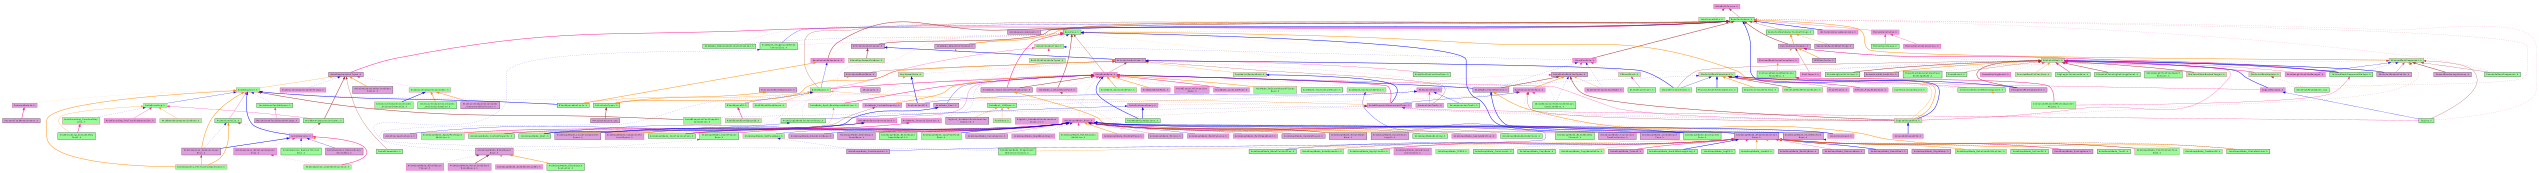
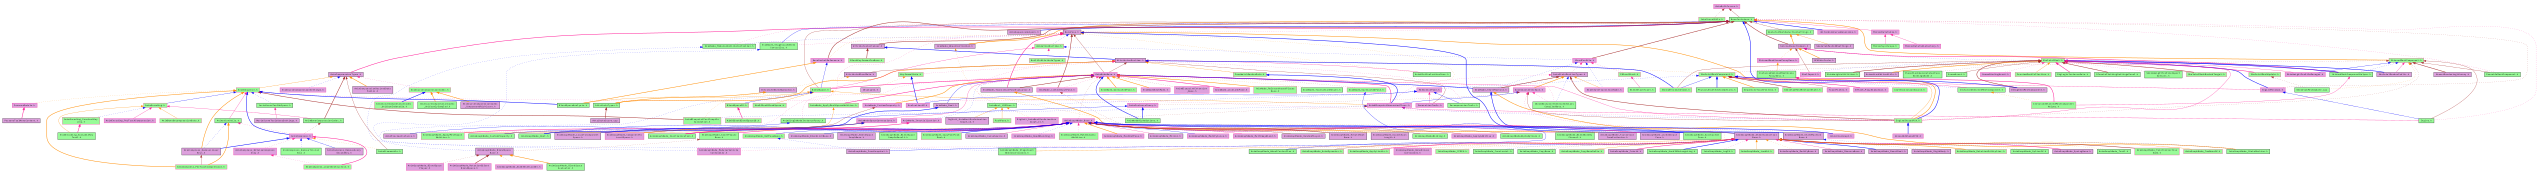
(1072, 32) -> (1072, 32)
none -> (719, 152)
